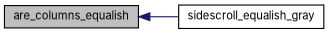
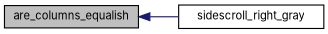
(251, 17) -> (251, 17)
